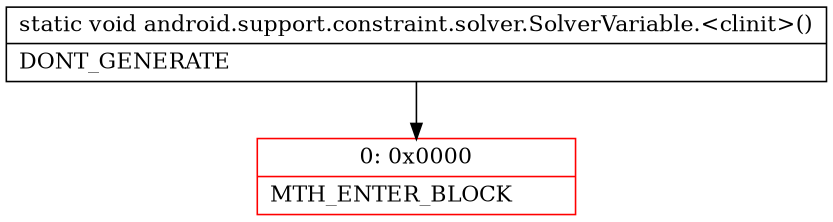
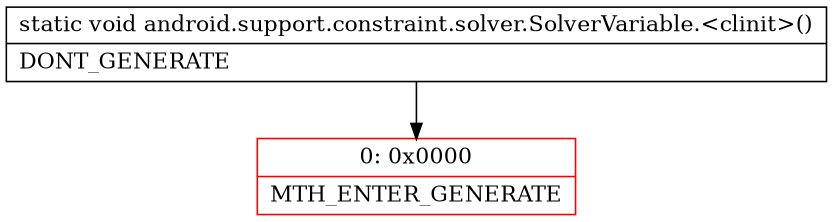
(392, 195) -> (416, 195)
